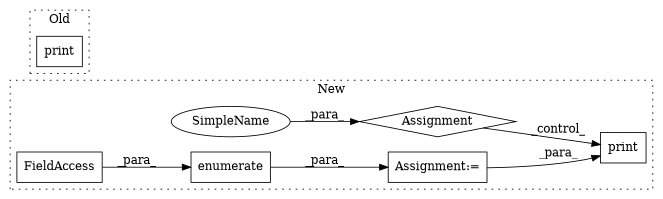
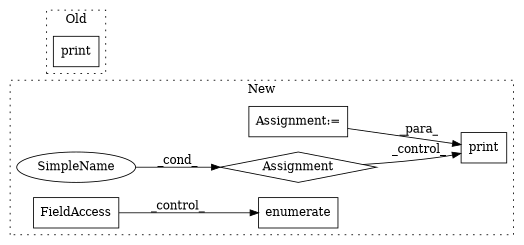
(325, 115) -> (178, 161)
(137, 161) -> (178, 206)
(325, 167) -> none
